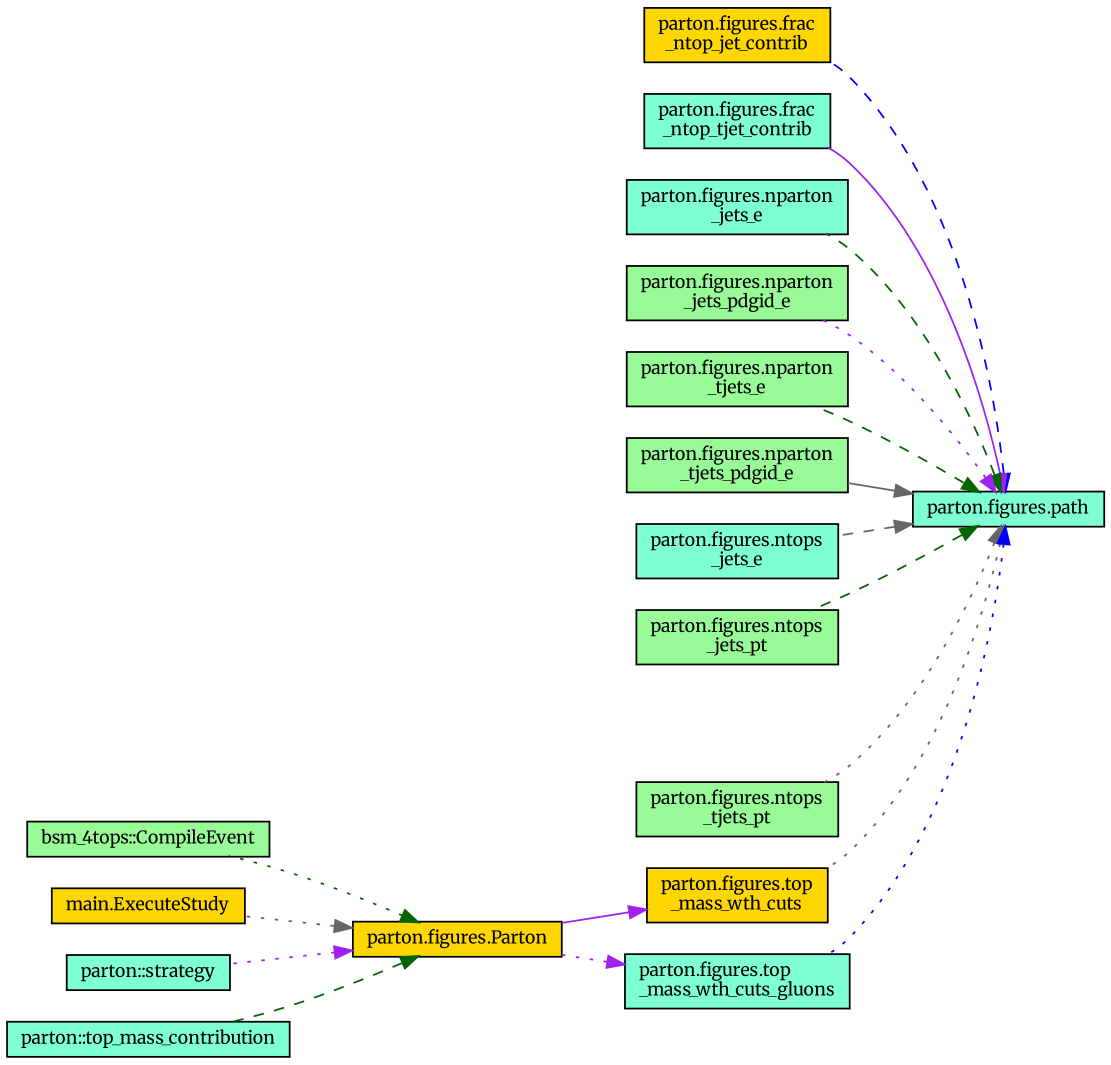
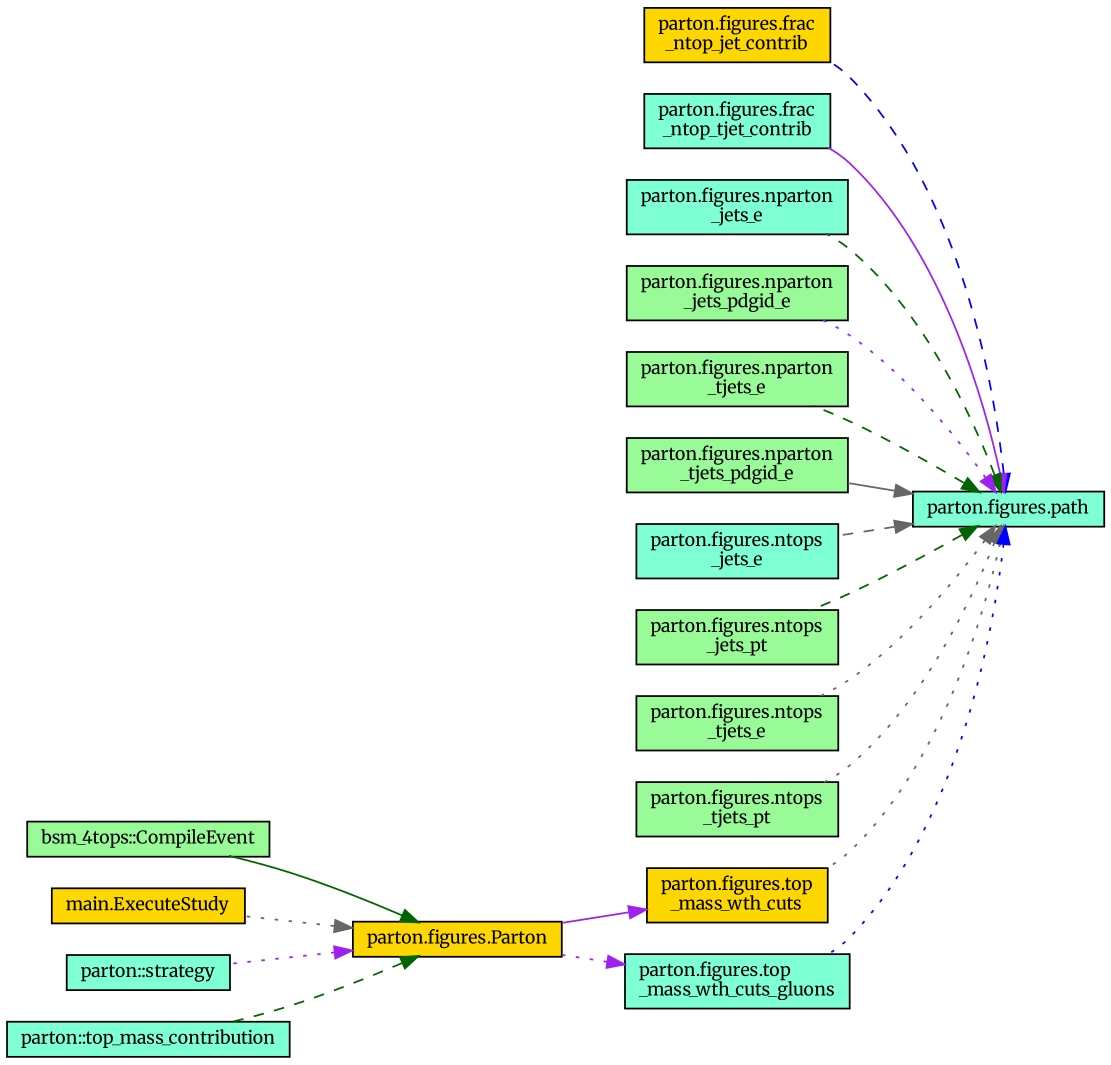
none -> (737, 723)
(317, 882) -> (317, 882)
